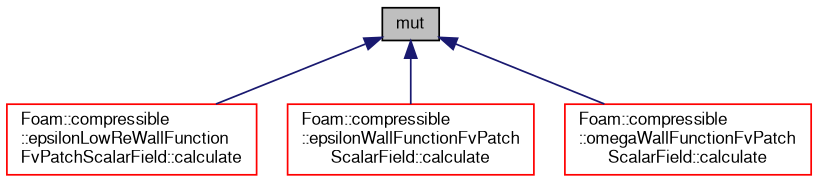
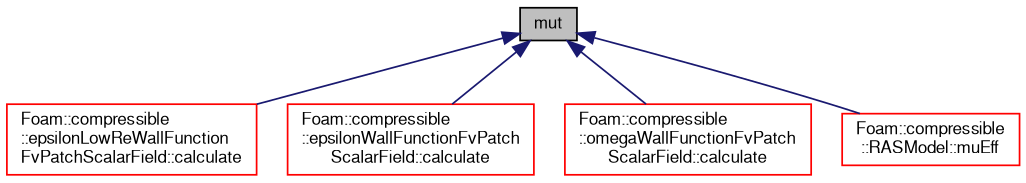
none -> (931, 140)
